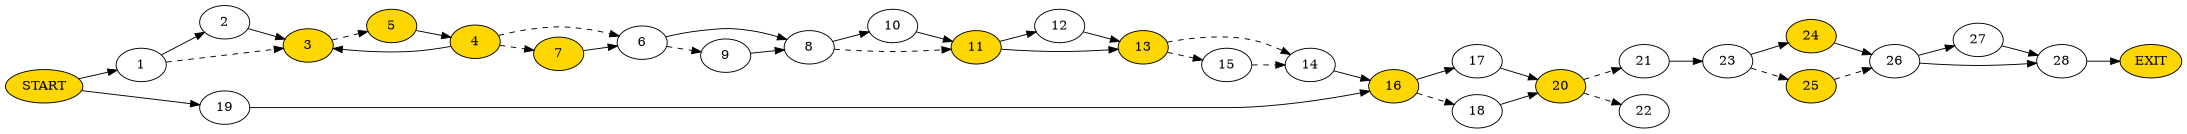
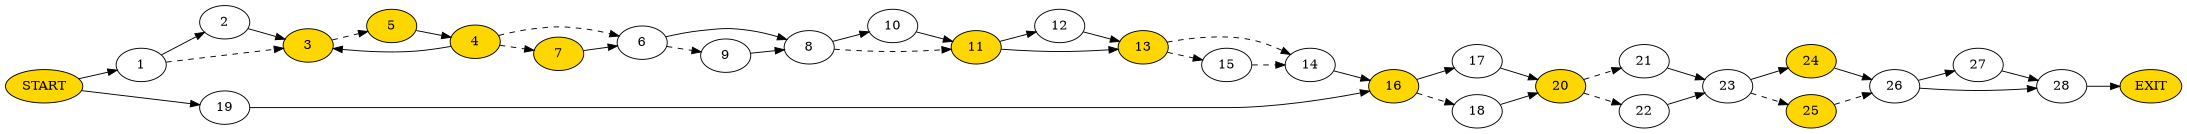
none -> (1682, 100)
